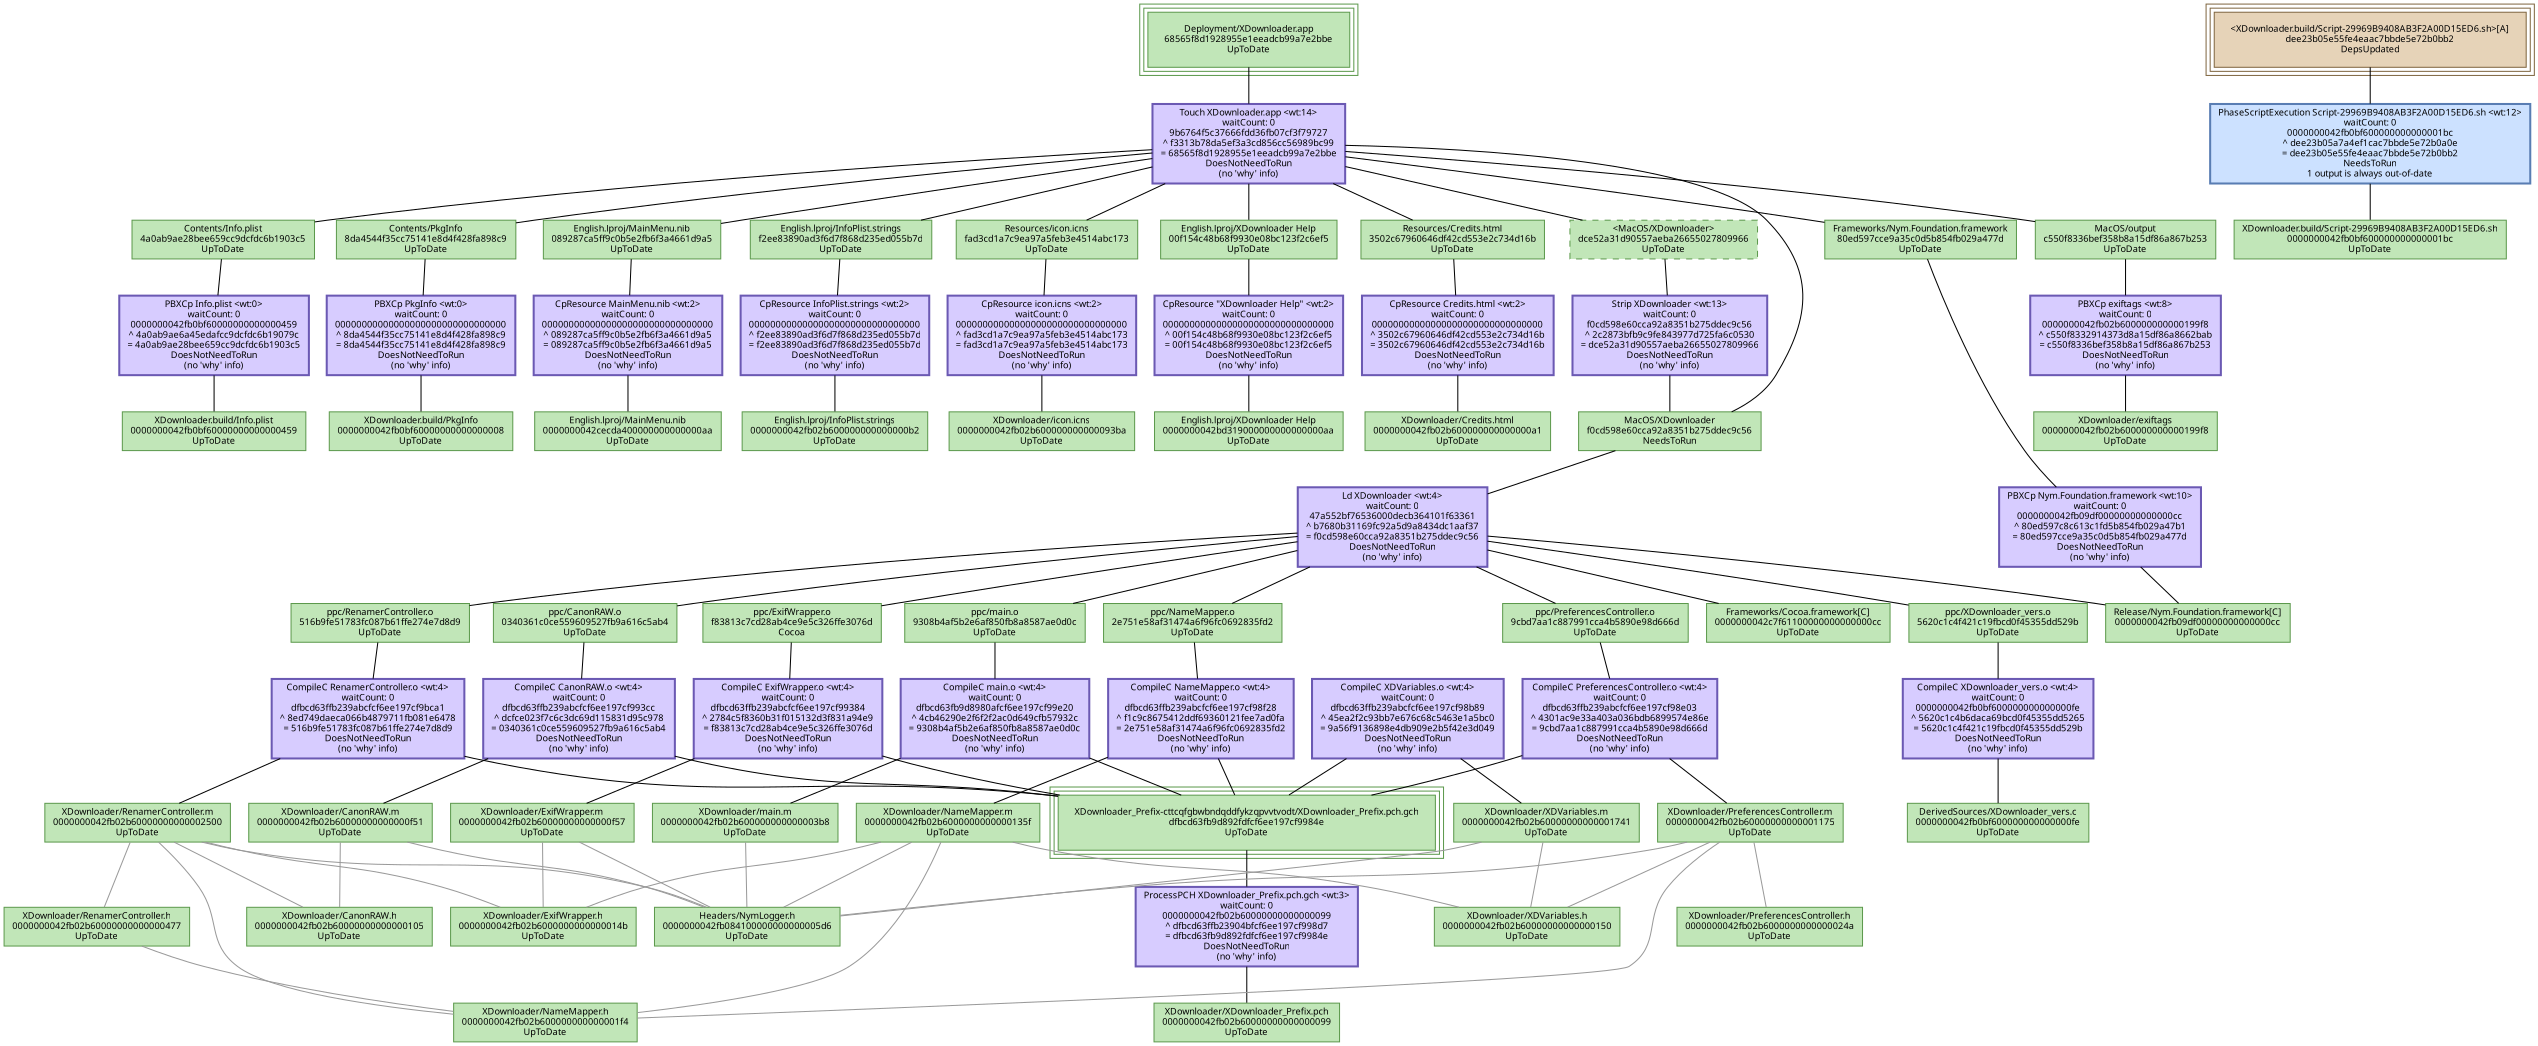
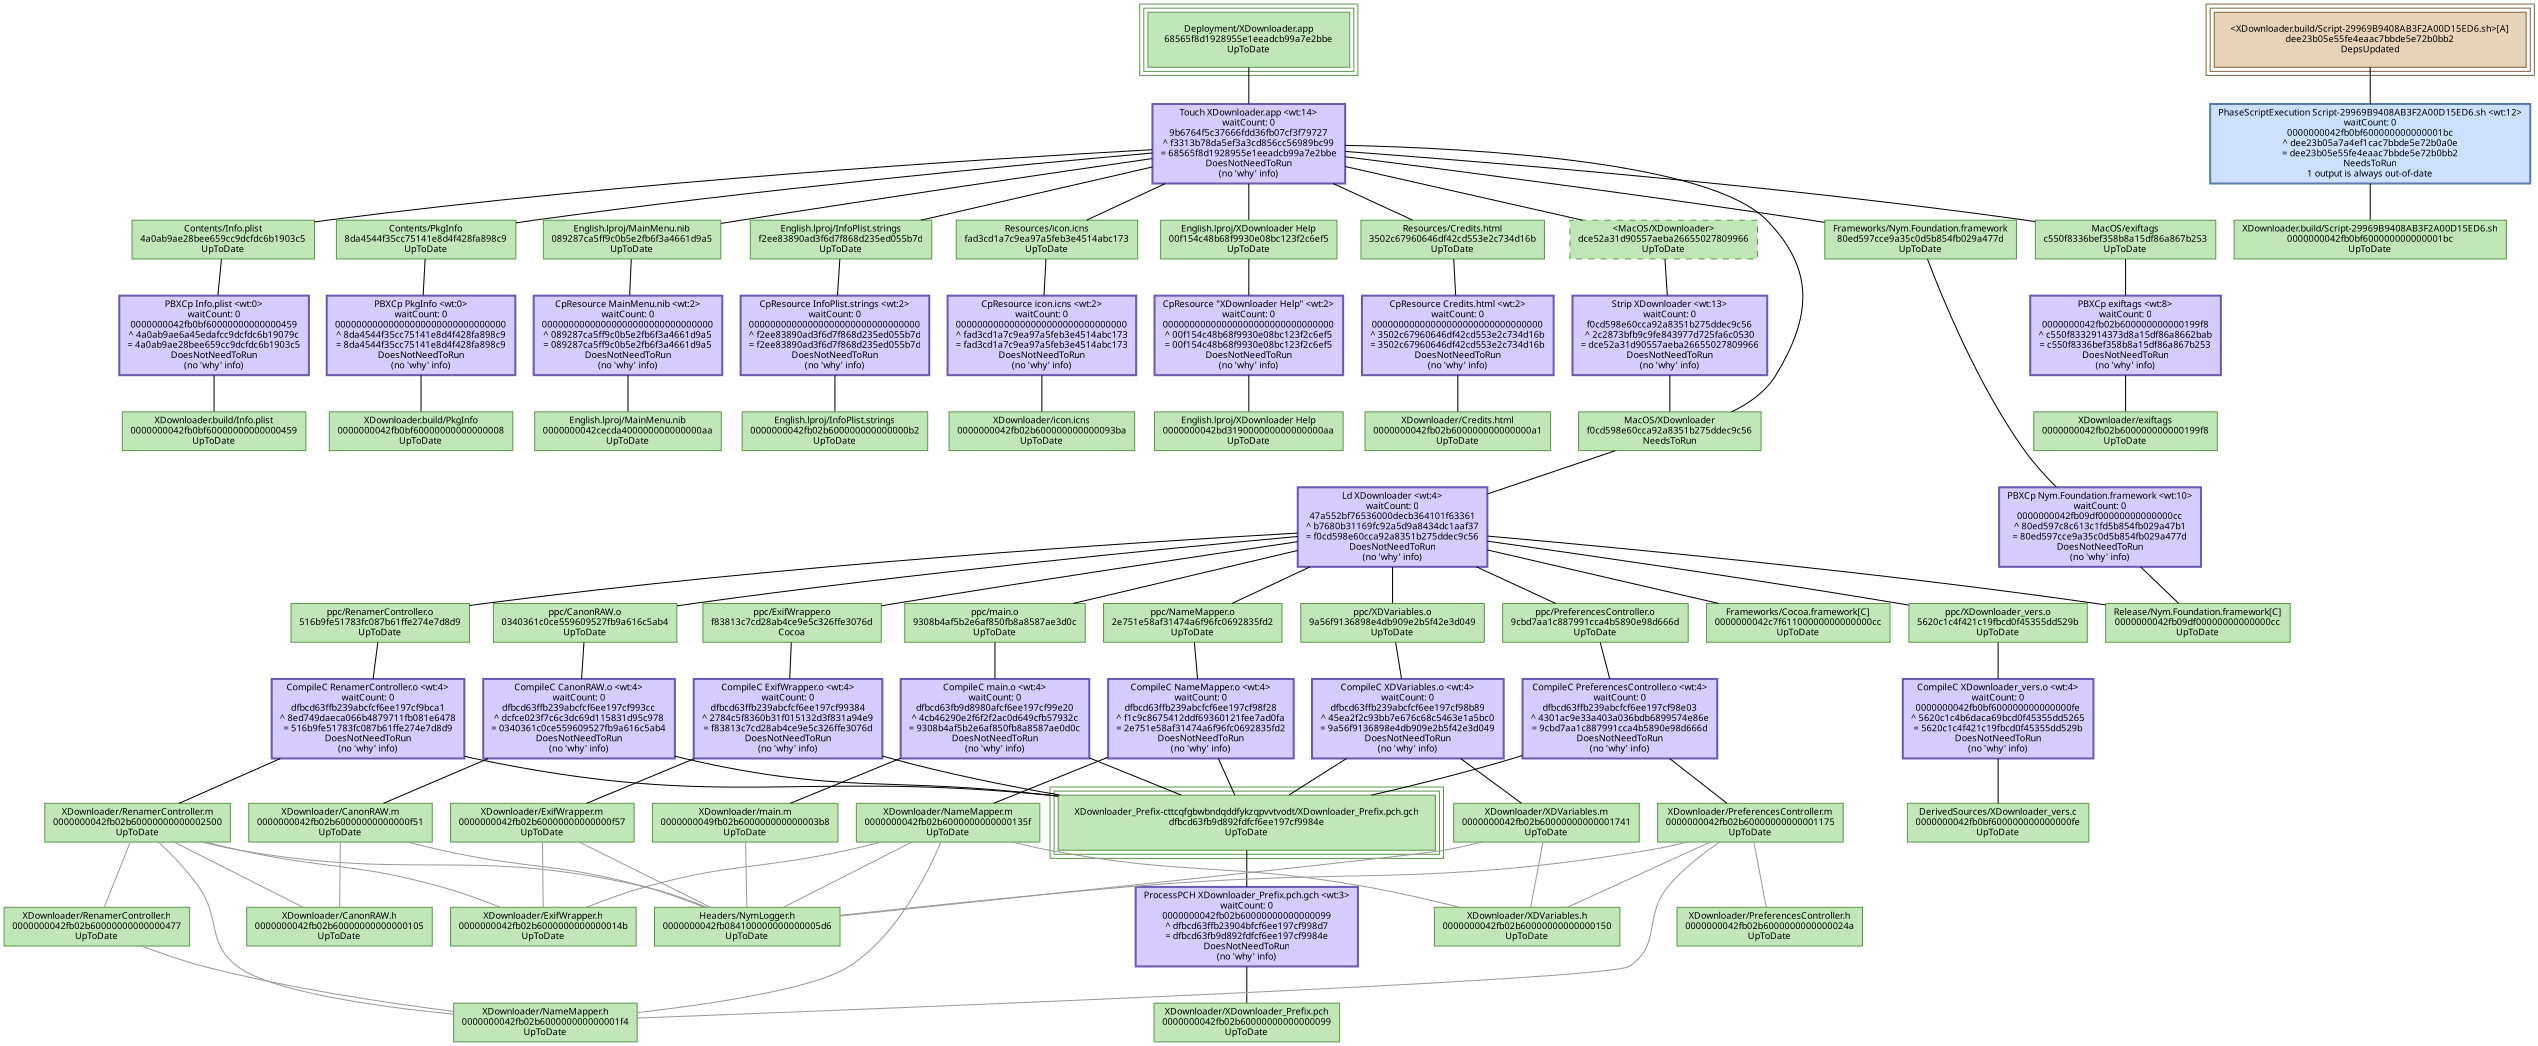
(2126, 240) -> (2126, 240)
(995, 623) -> (995, 623)
none -> (1393, 623)
(745, 823) -> (745, 823)
